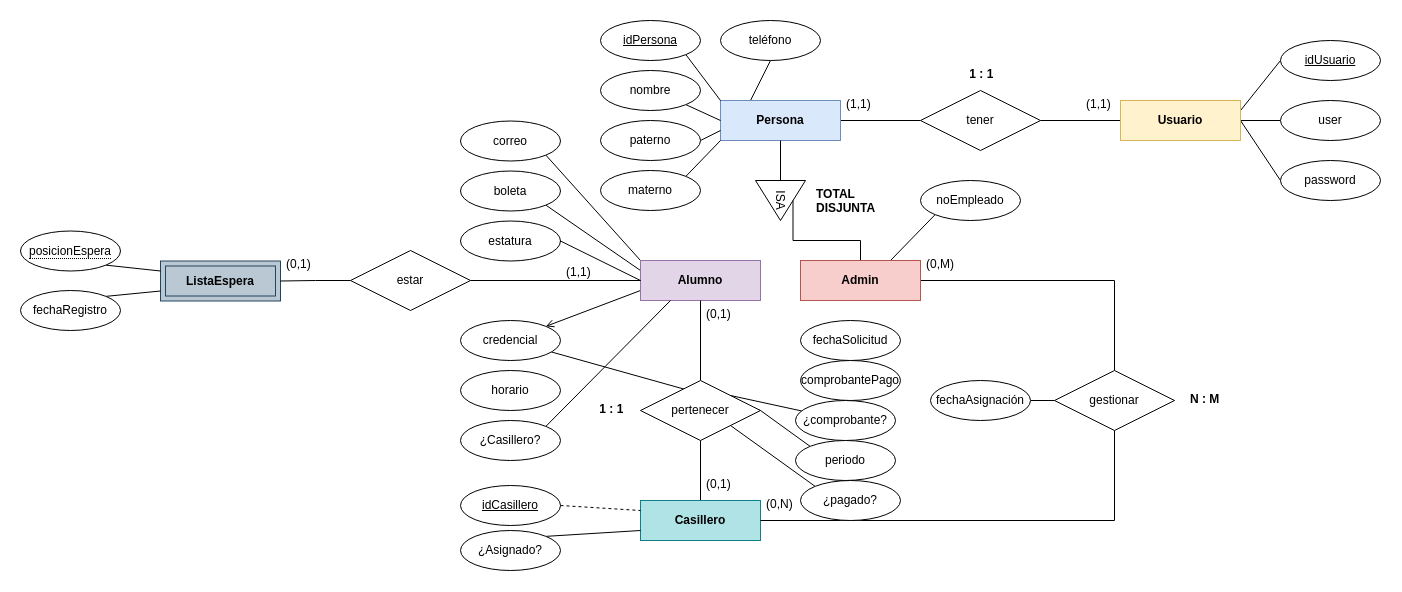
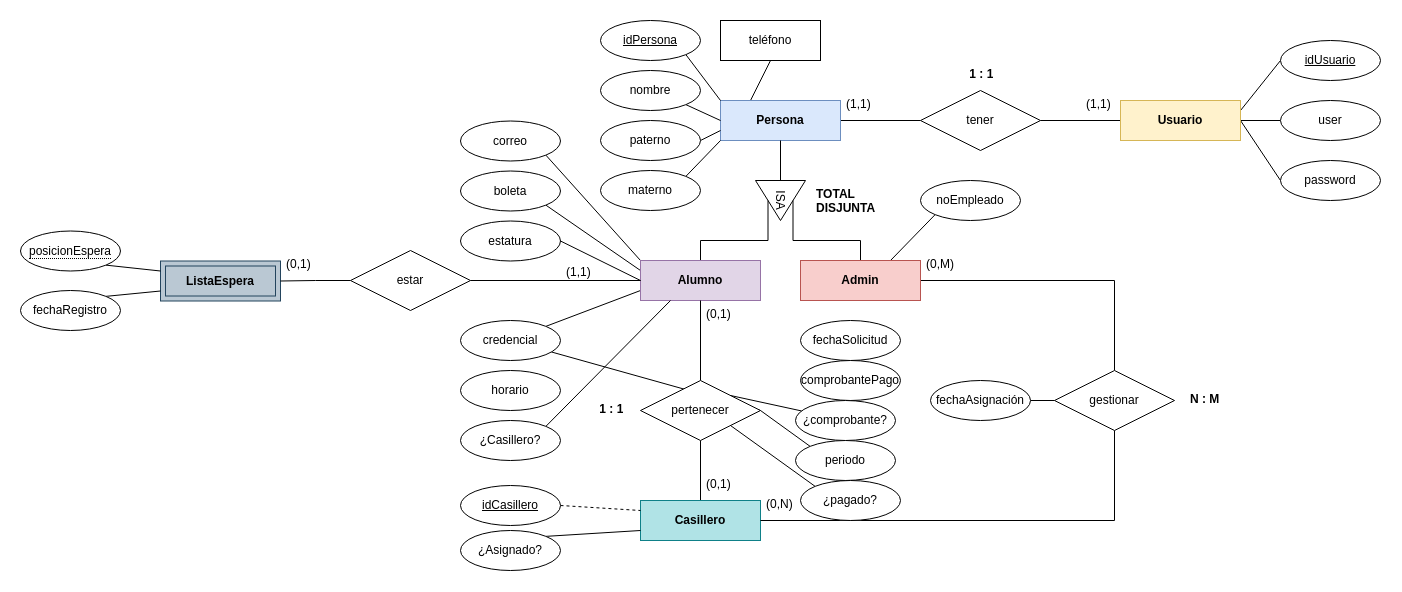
(771, 41) -> (771, 41)
none -> (744, 241)
(551, 324) -> (550, 325)
